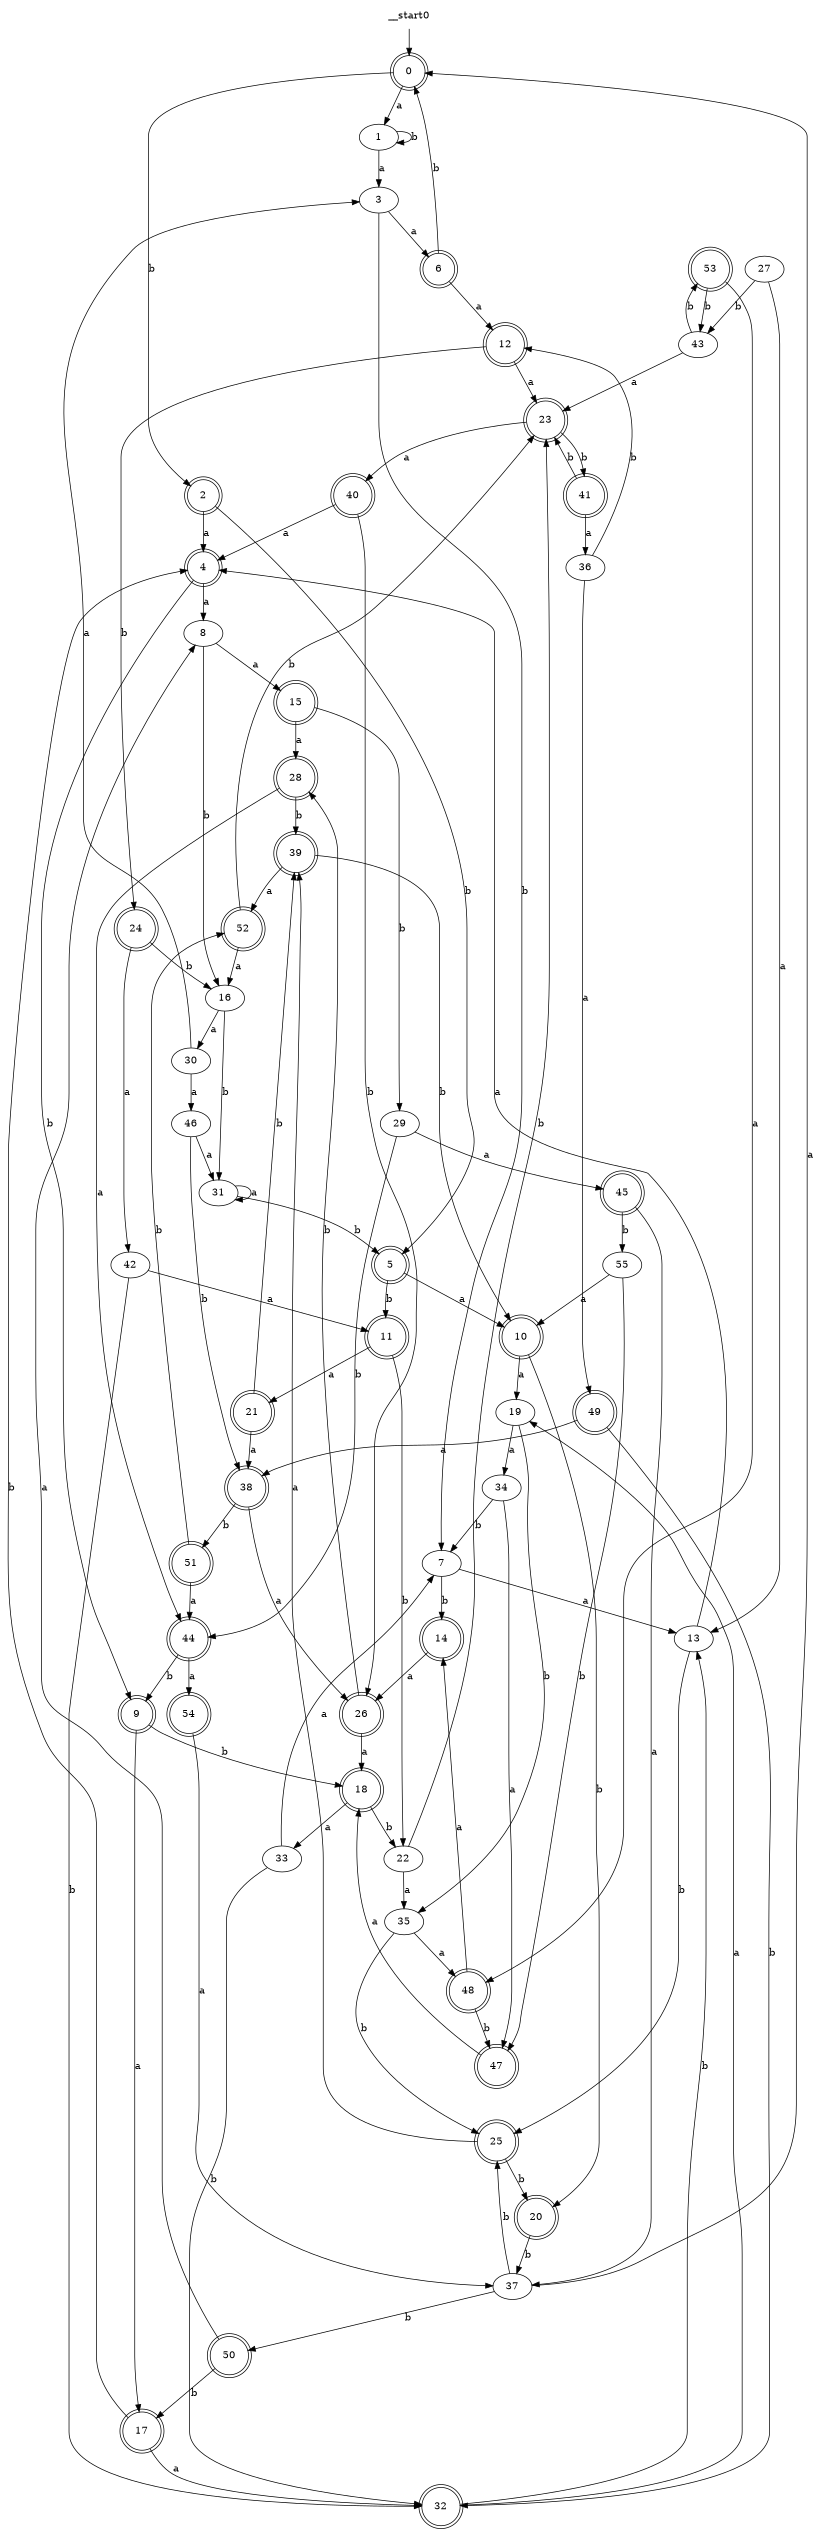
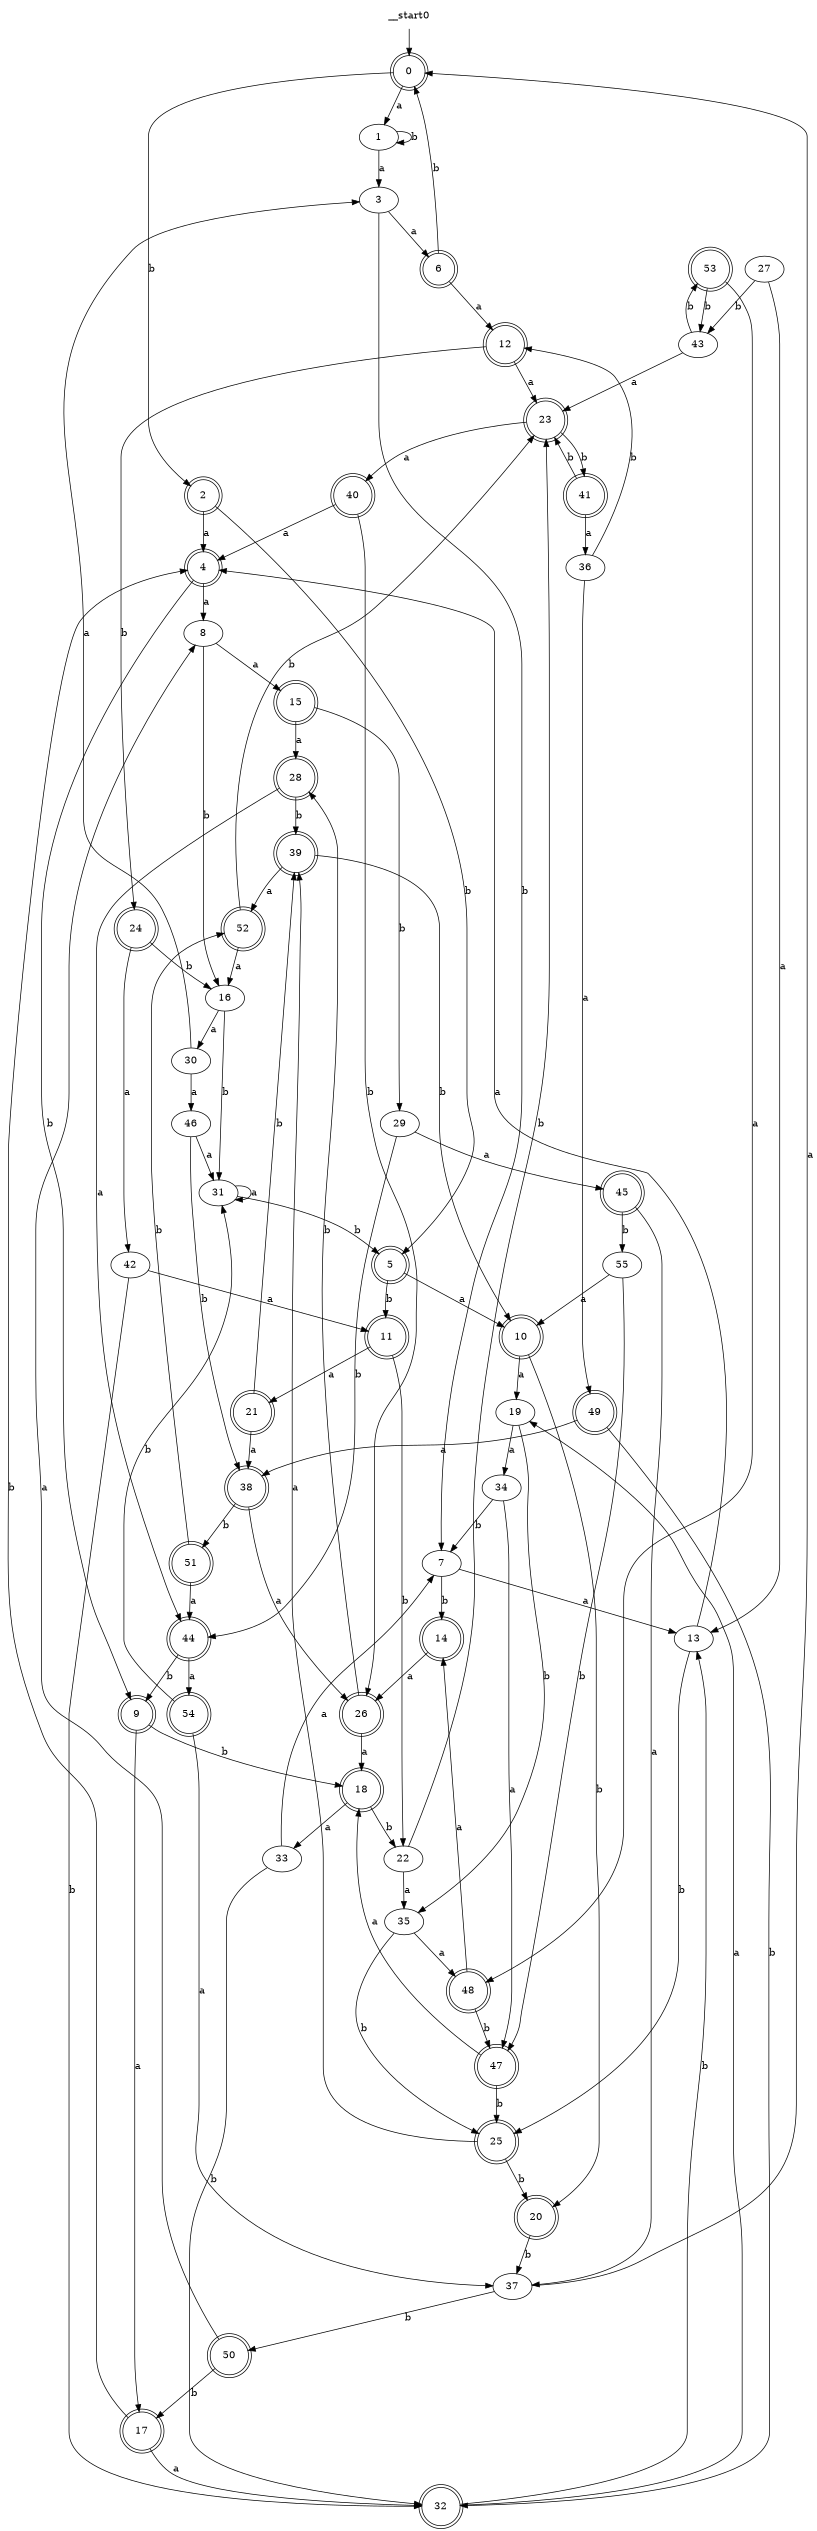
none -> (140, 1455)
(501, 2221) -> (497, 2100)
